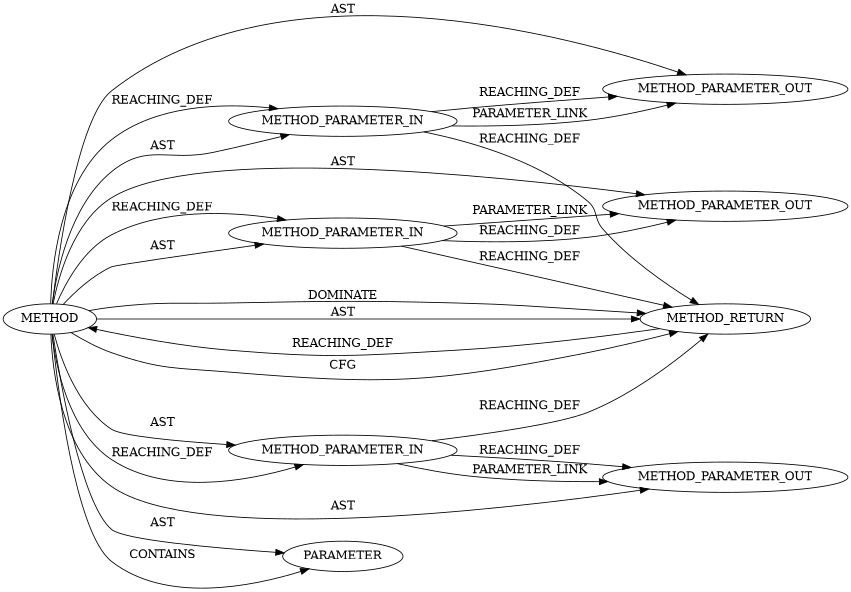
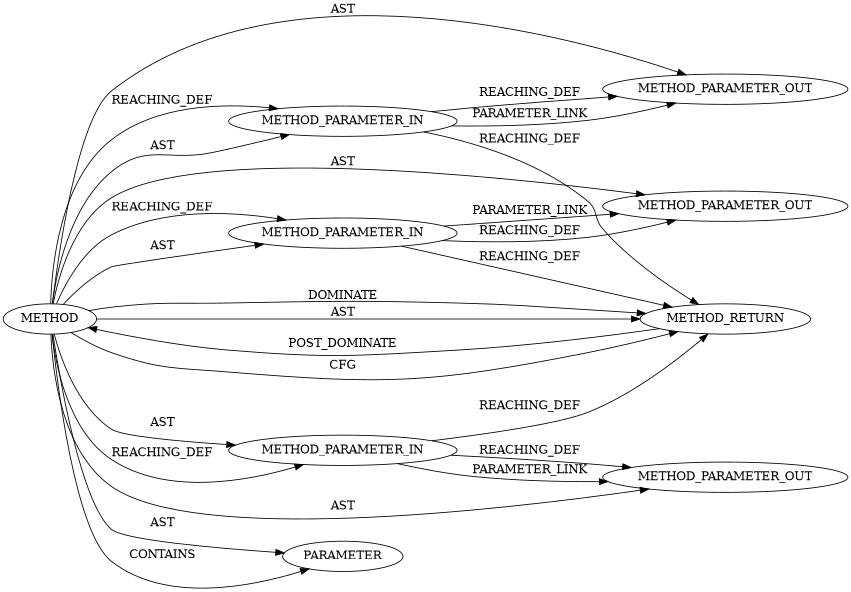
(343, 344) -> (343, 344)
